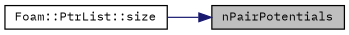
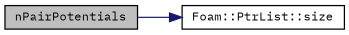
(183, 17) -> (154, 17)
